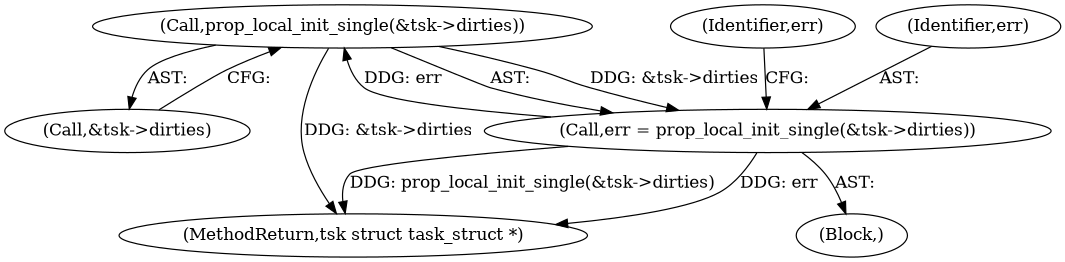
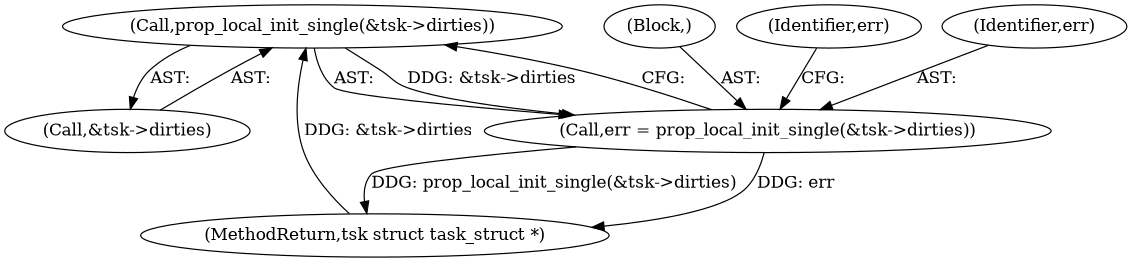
(252, 79) -> (254, 79)
(403, 79) -> (666, 79)
(301, 126) -> (302, 144)
(826, 175) -> (708, 74)
